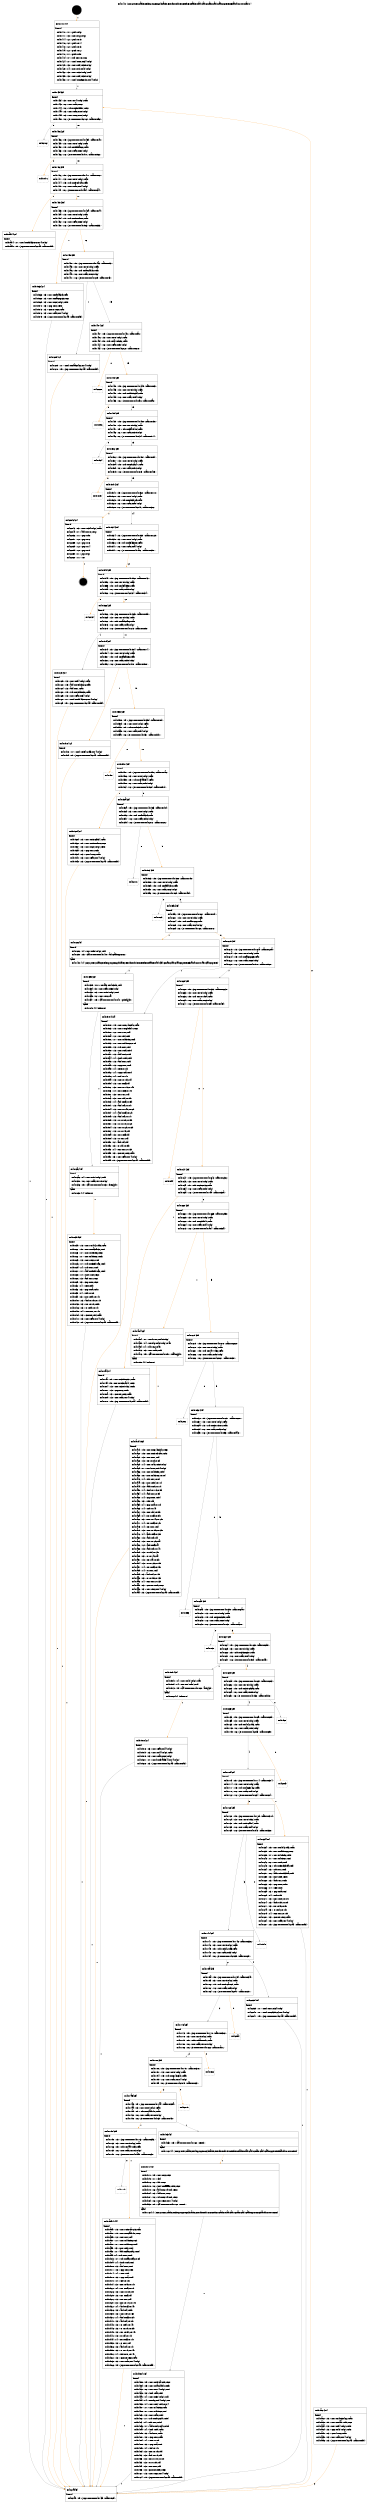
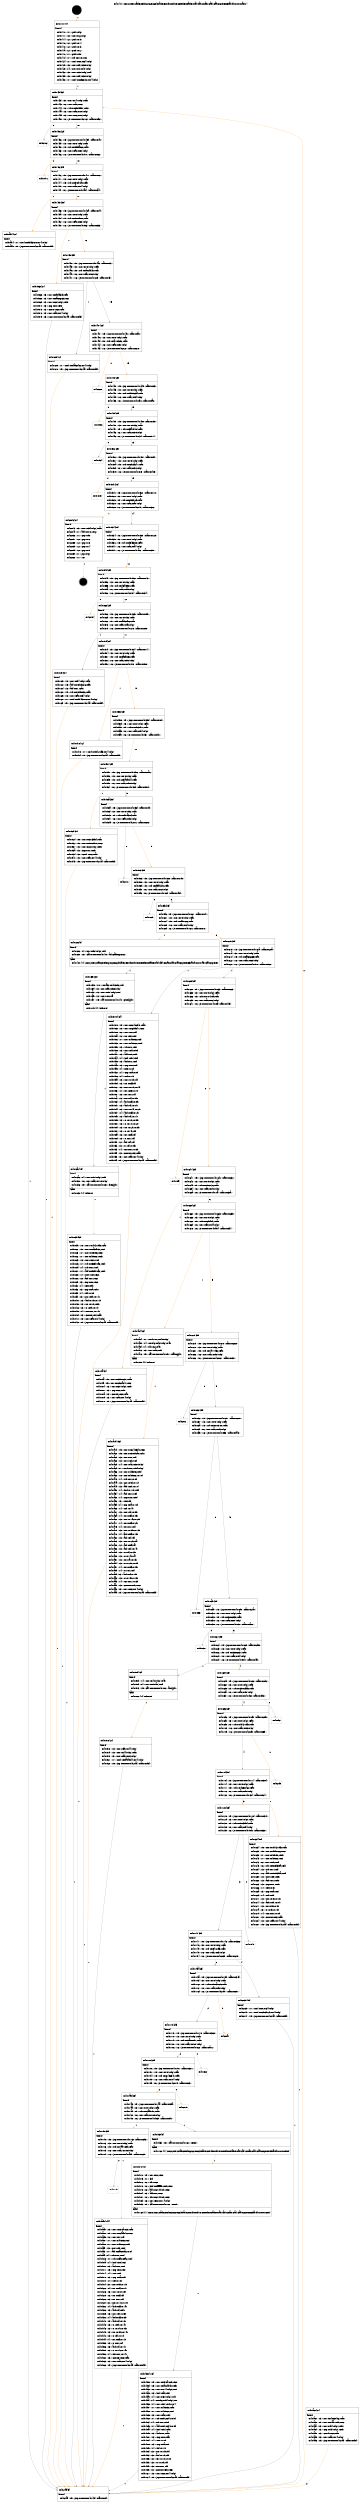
(108, 776) -> none
